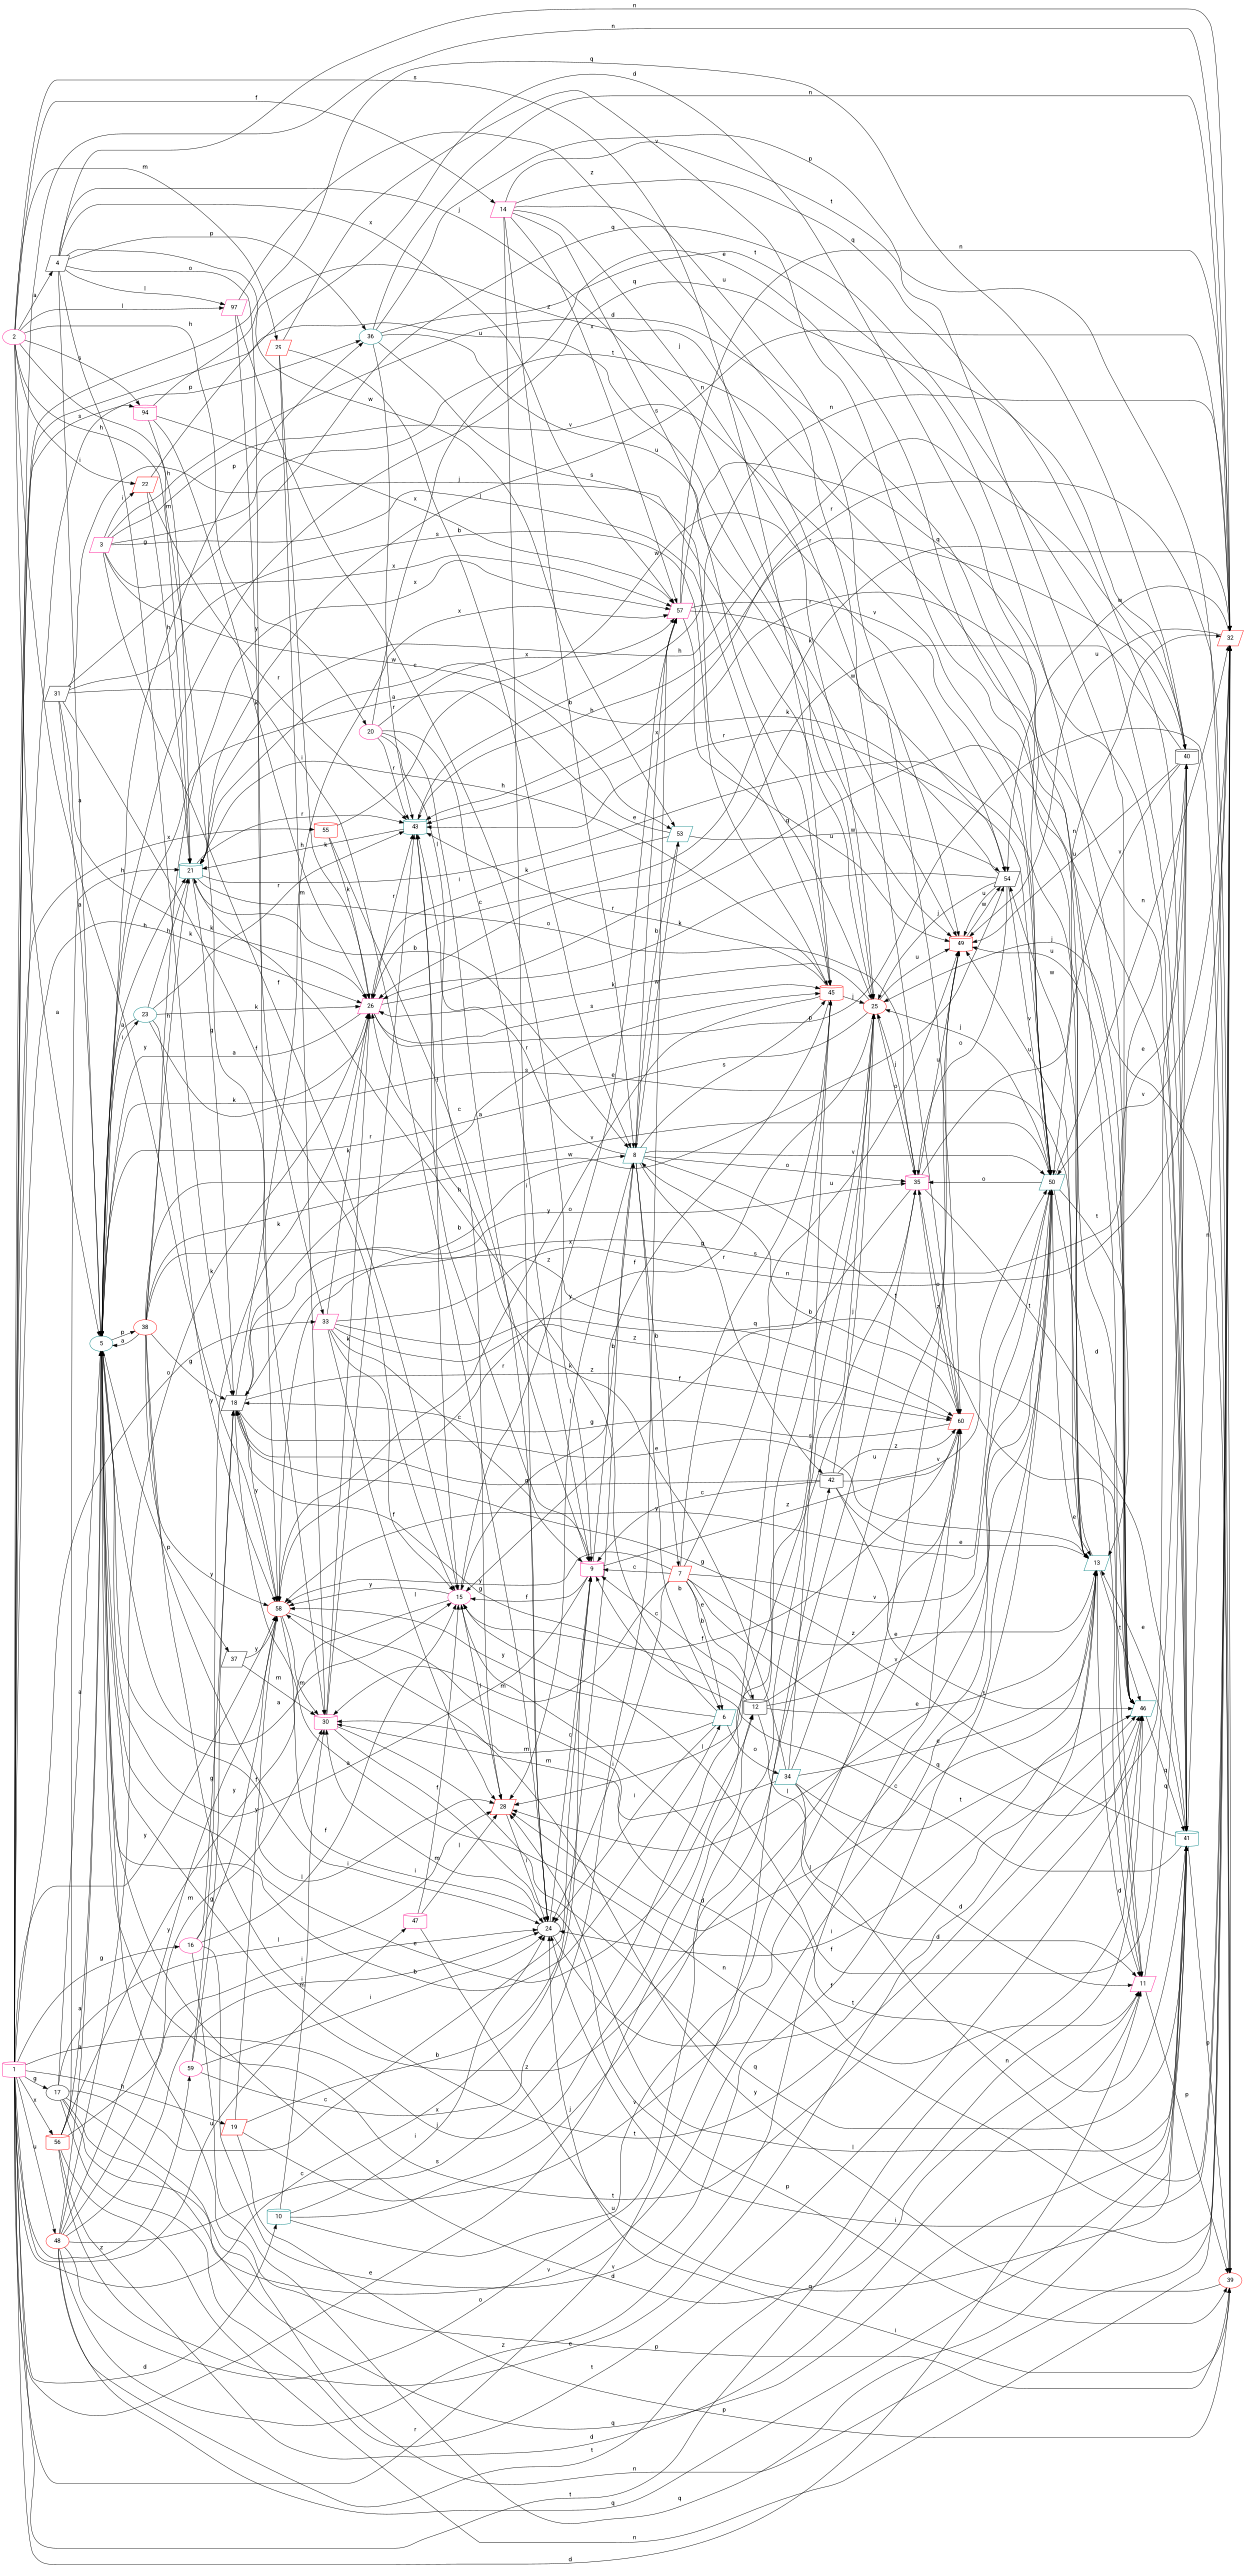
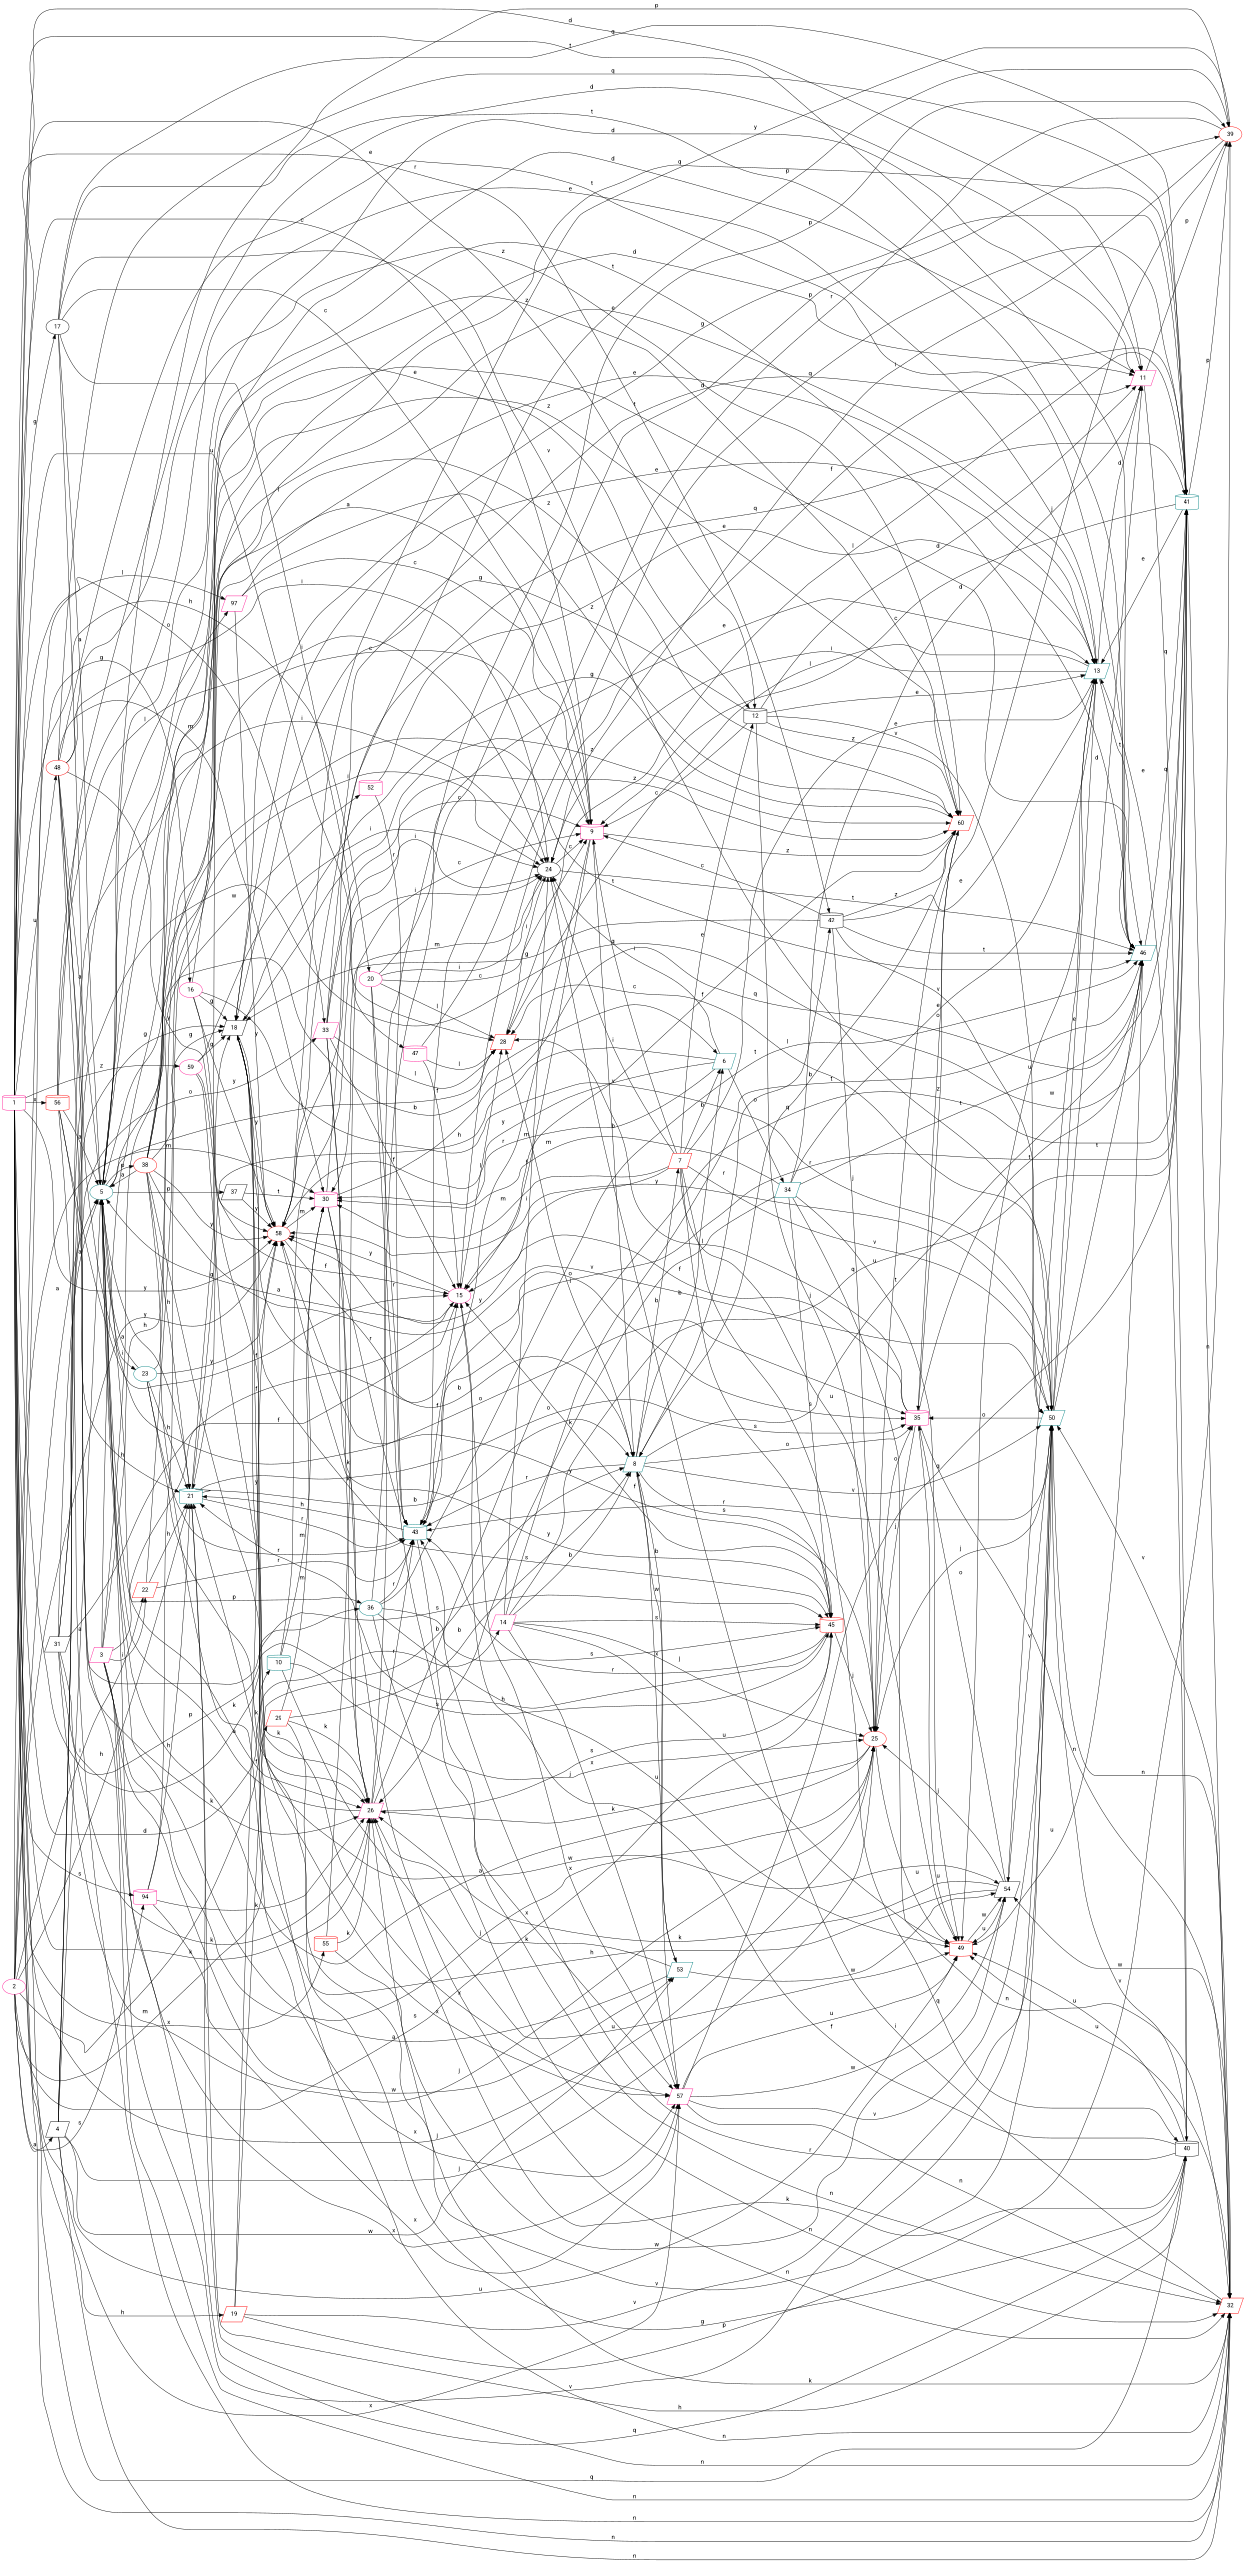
(223, 237) -> none
none -> (228, 733)
none -> (371, 788)
(279, 1678) -> (279, 1192)
